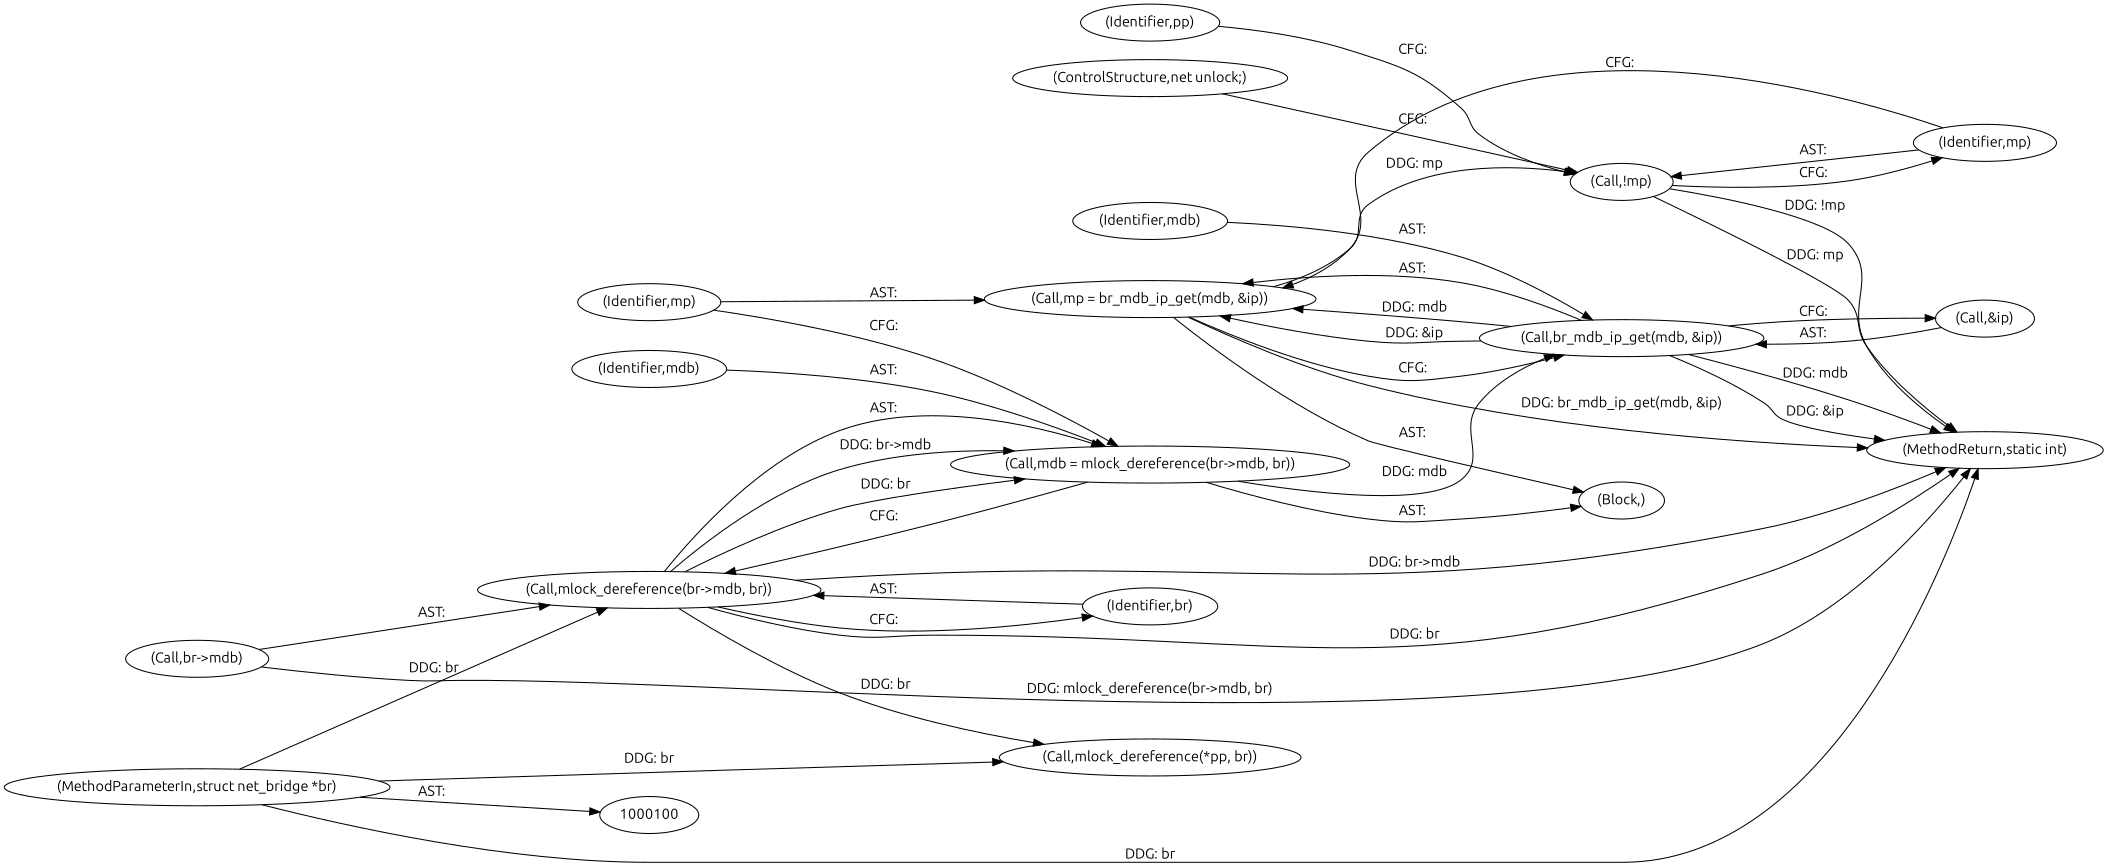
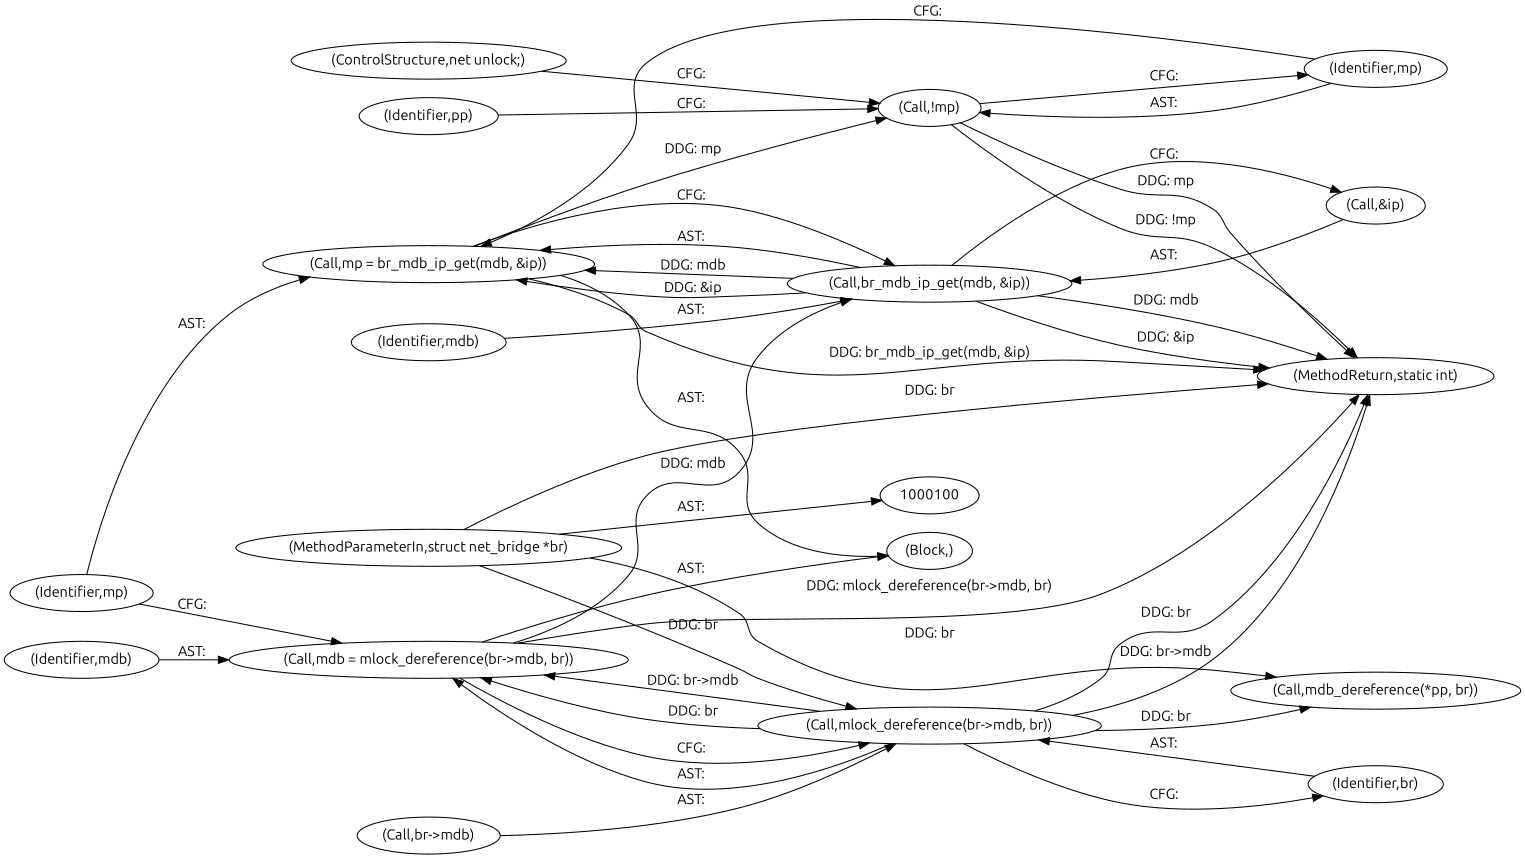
(1146, 702) -> (969, 615)
(1150, 757) -> (1376, 691)
